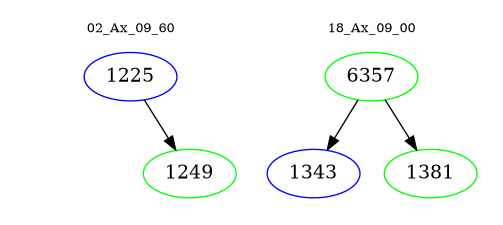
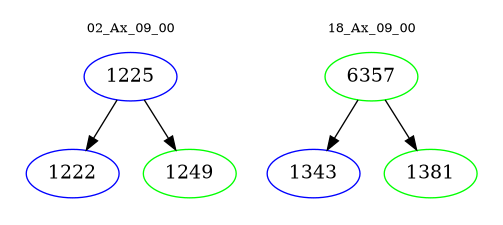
(131, 29) -> (131, 29)
none -> (73, 174)
